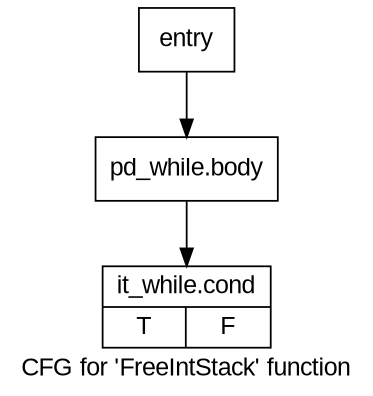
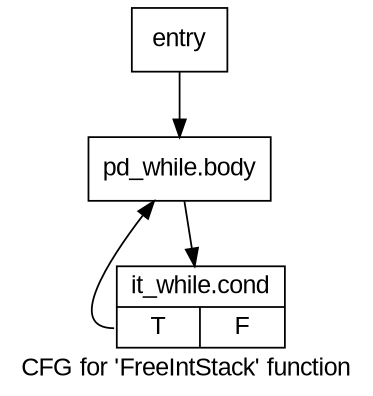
none -> (104, 274)
